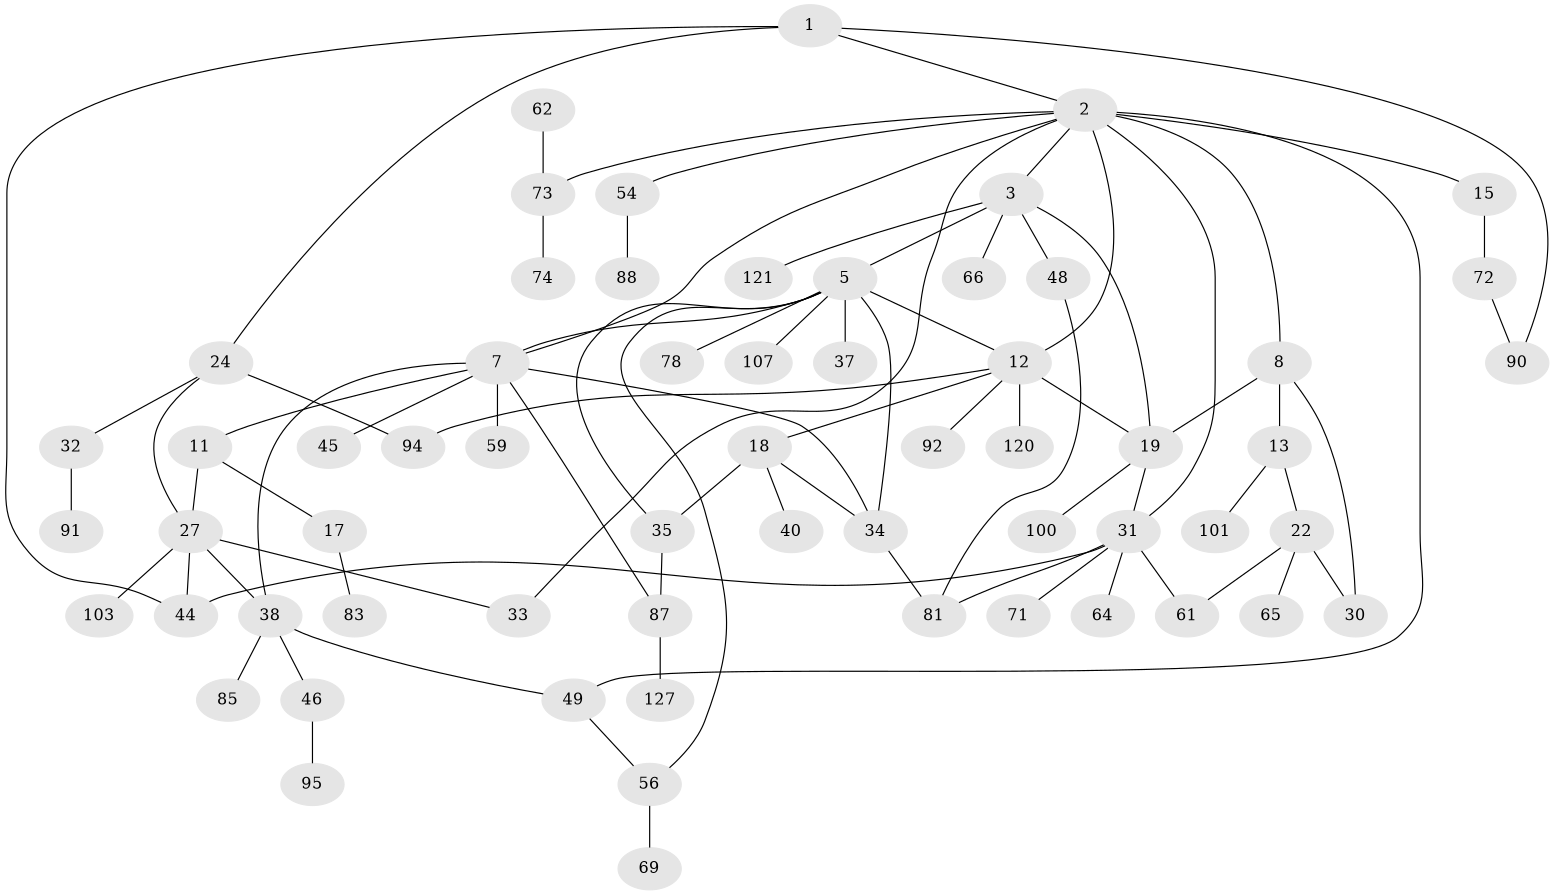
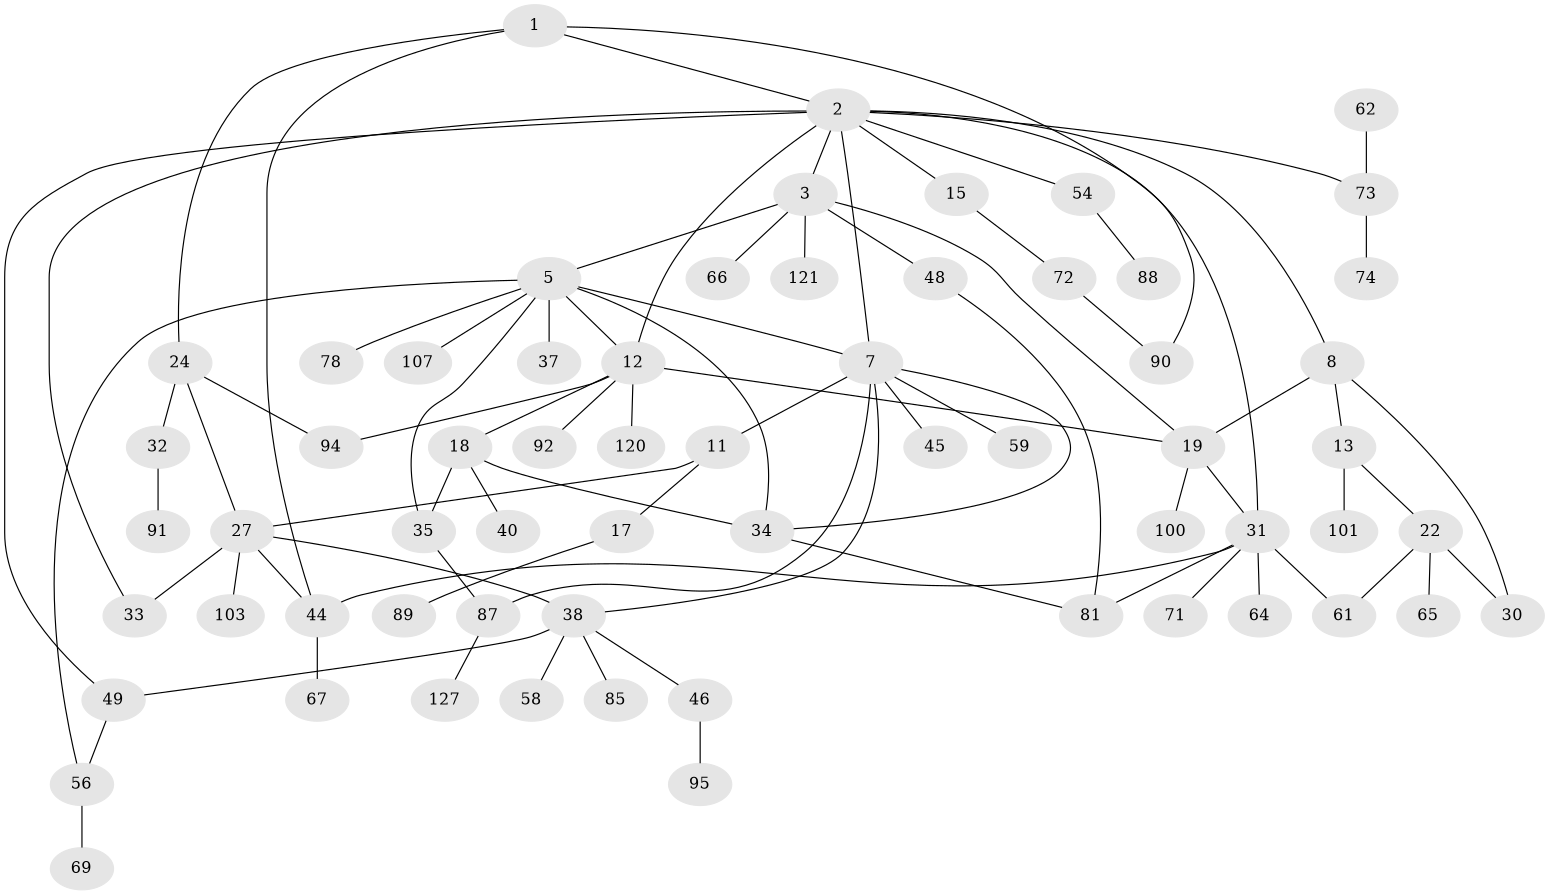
(355, 616) -> (404, 616)
none -> (317, 700)
none -> (532, 700)
